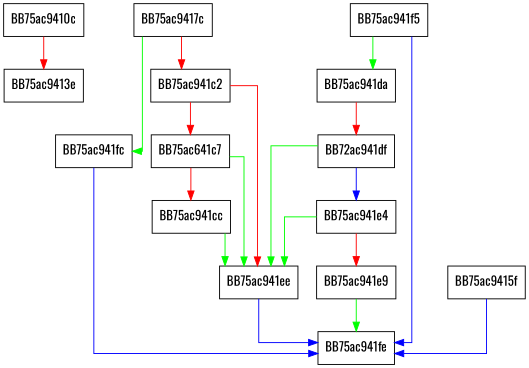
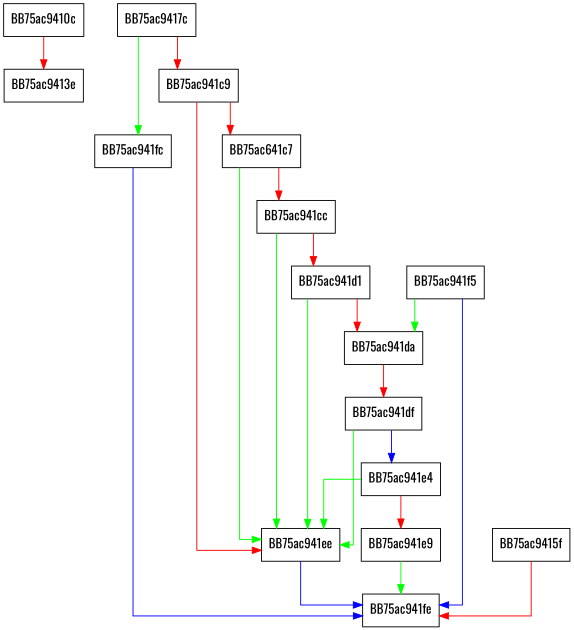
(190, 86) -> (199, 86)
(356, 151) -> (384, 414)
none -> (331, 282)
(472, 354) -> (517, 616)
